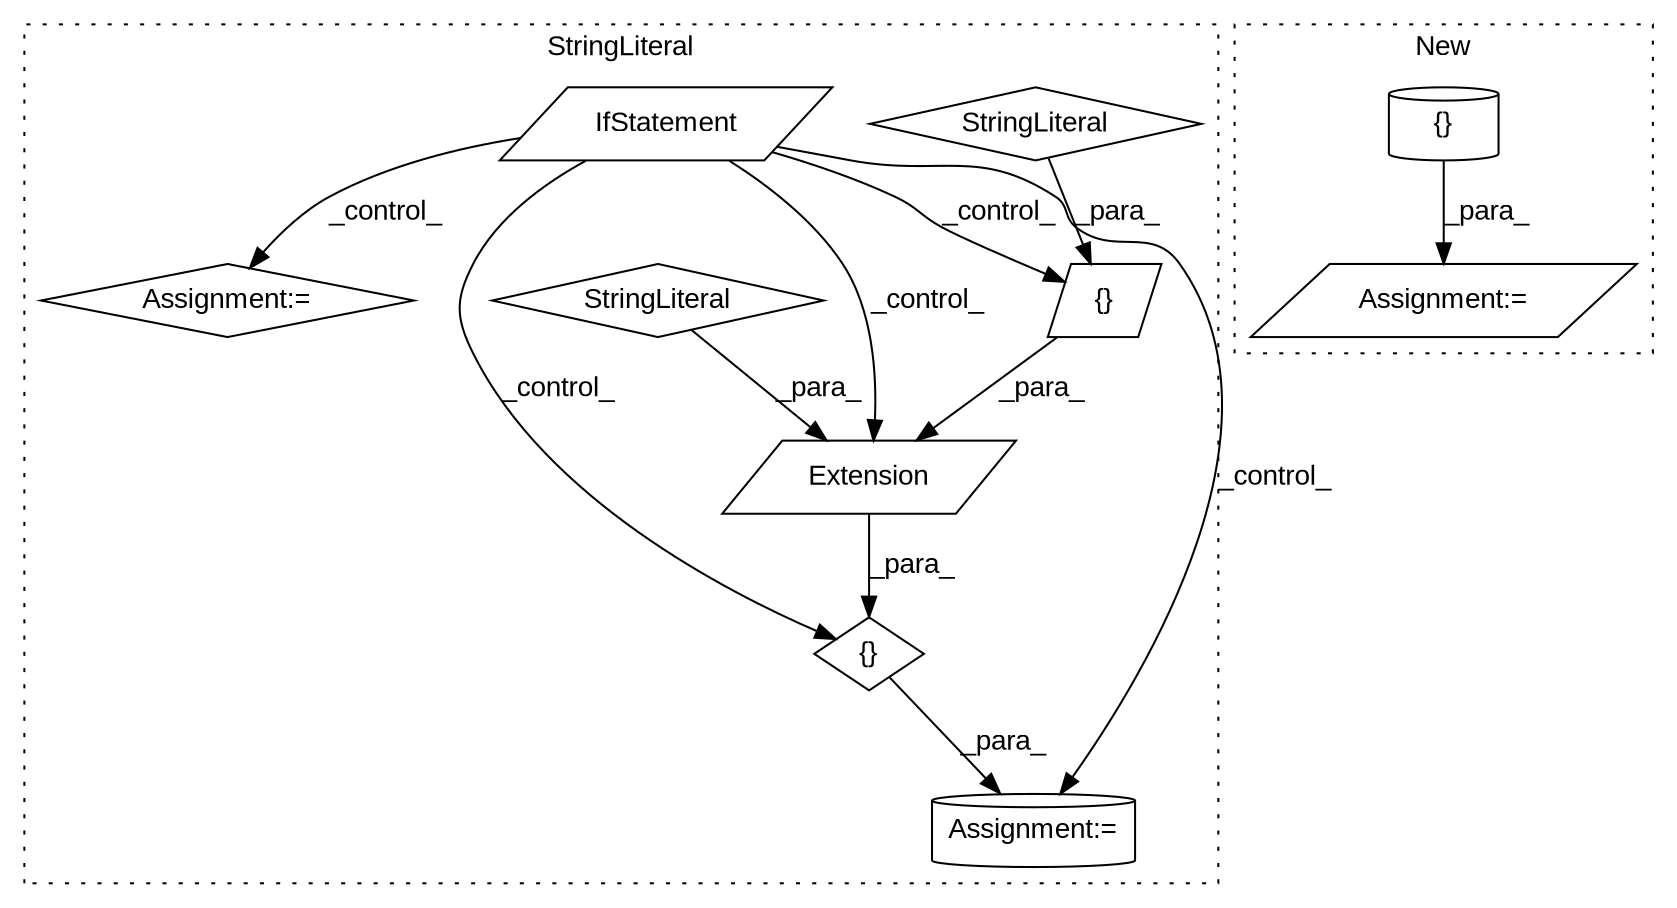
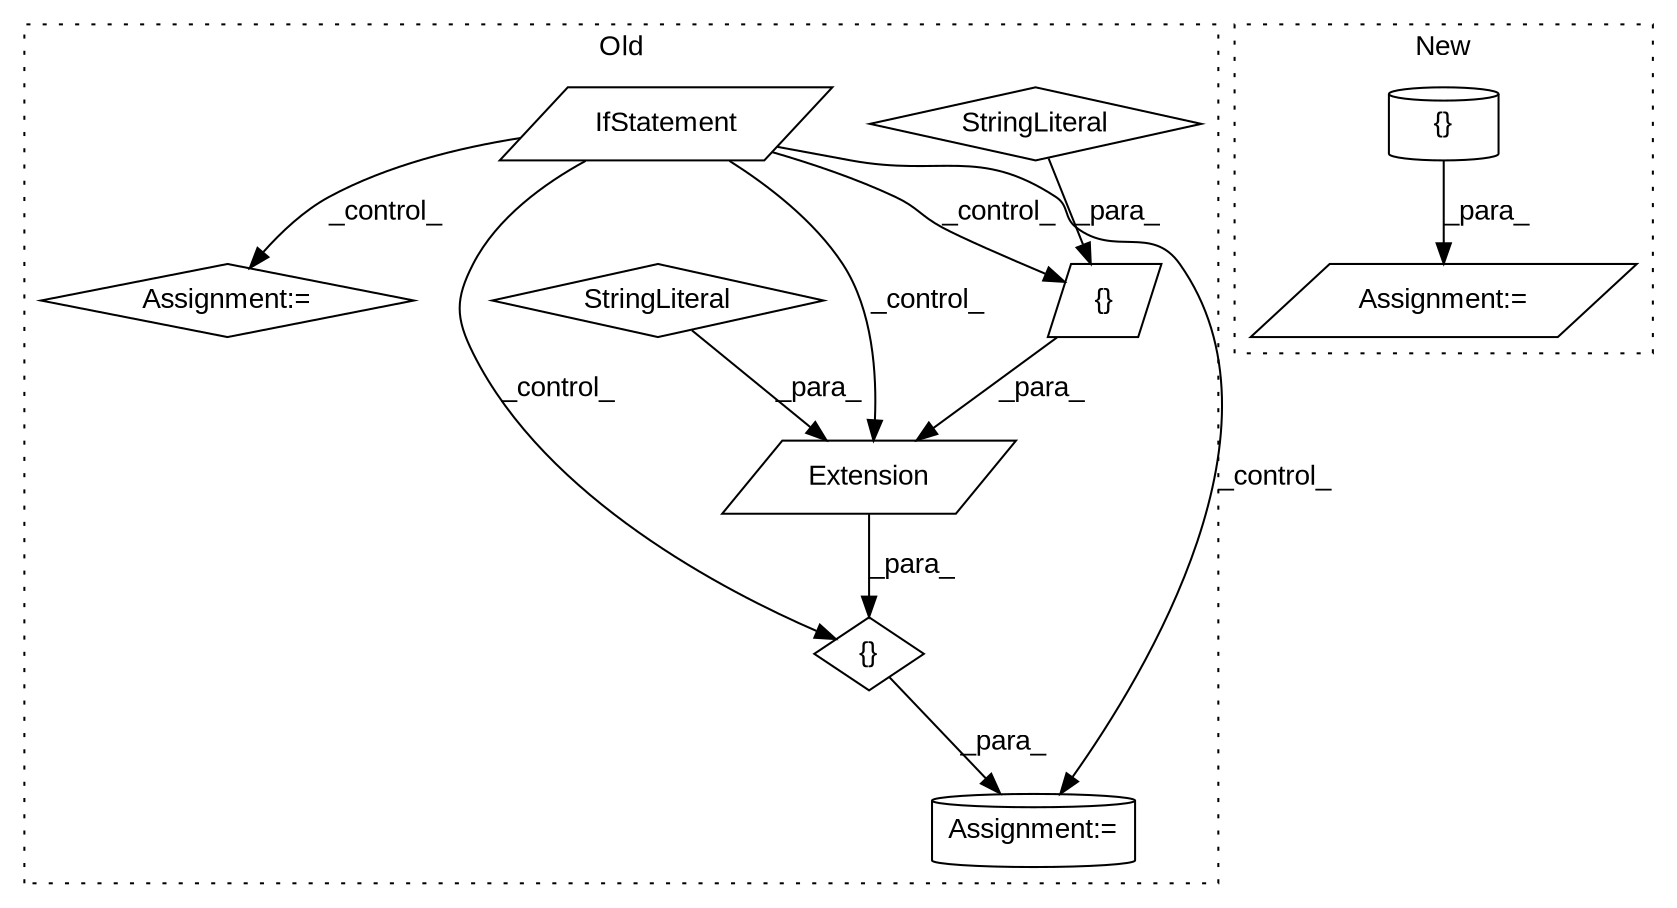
(621, 48) -> (621, 48)
